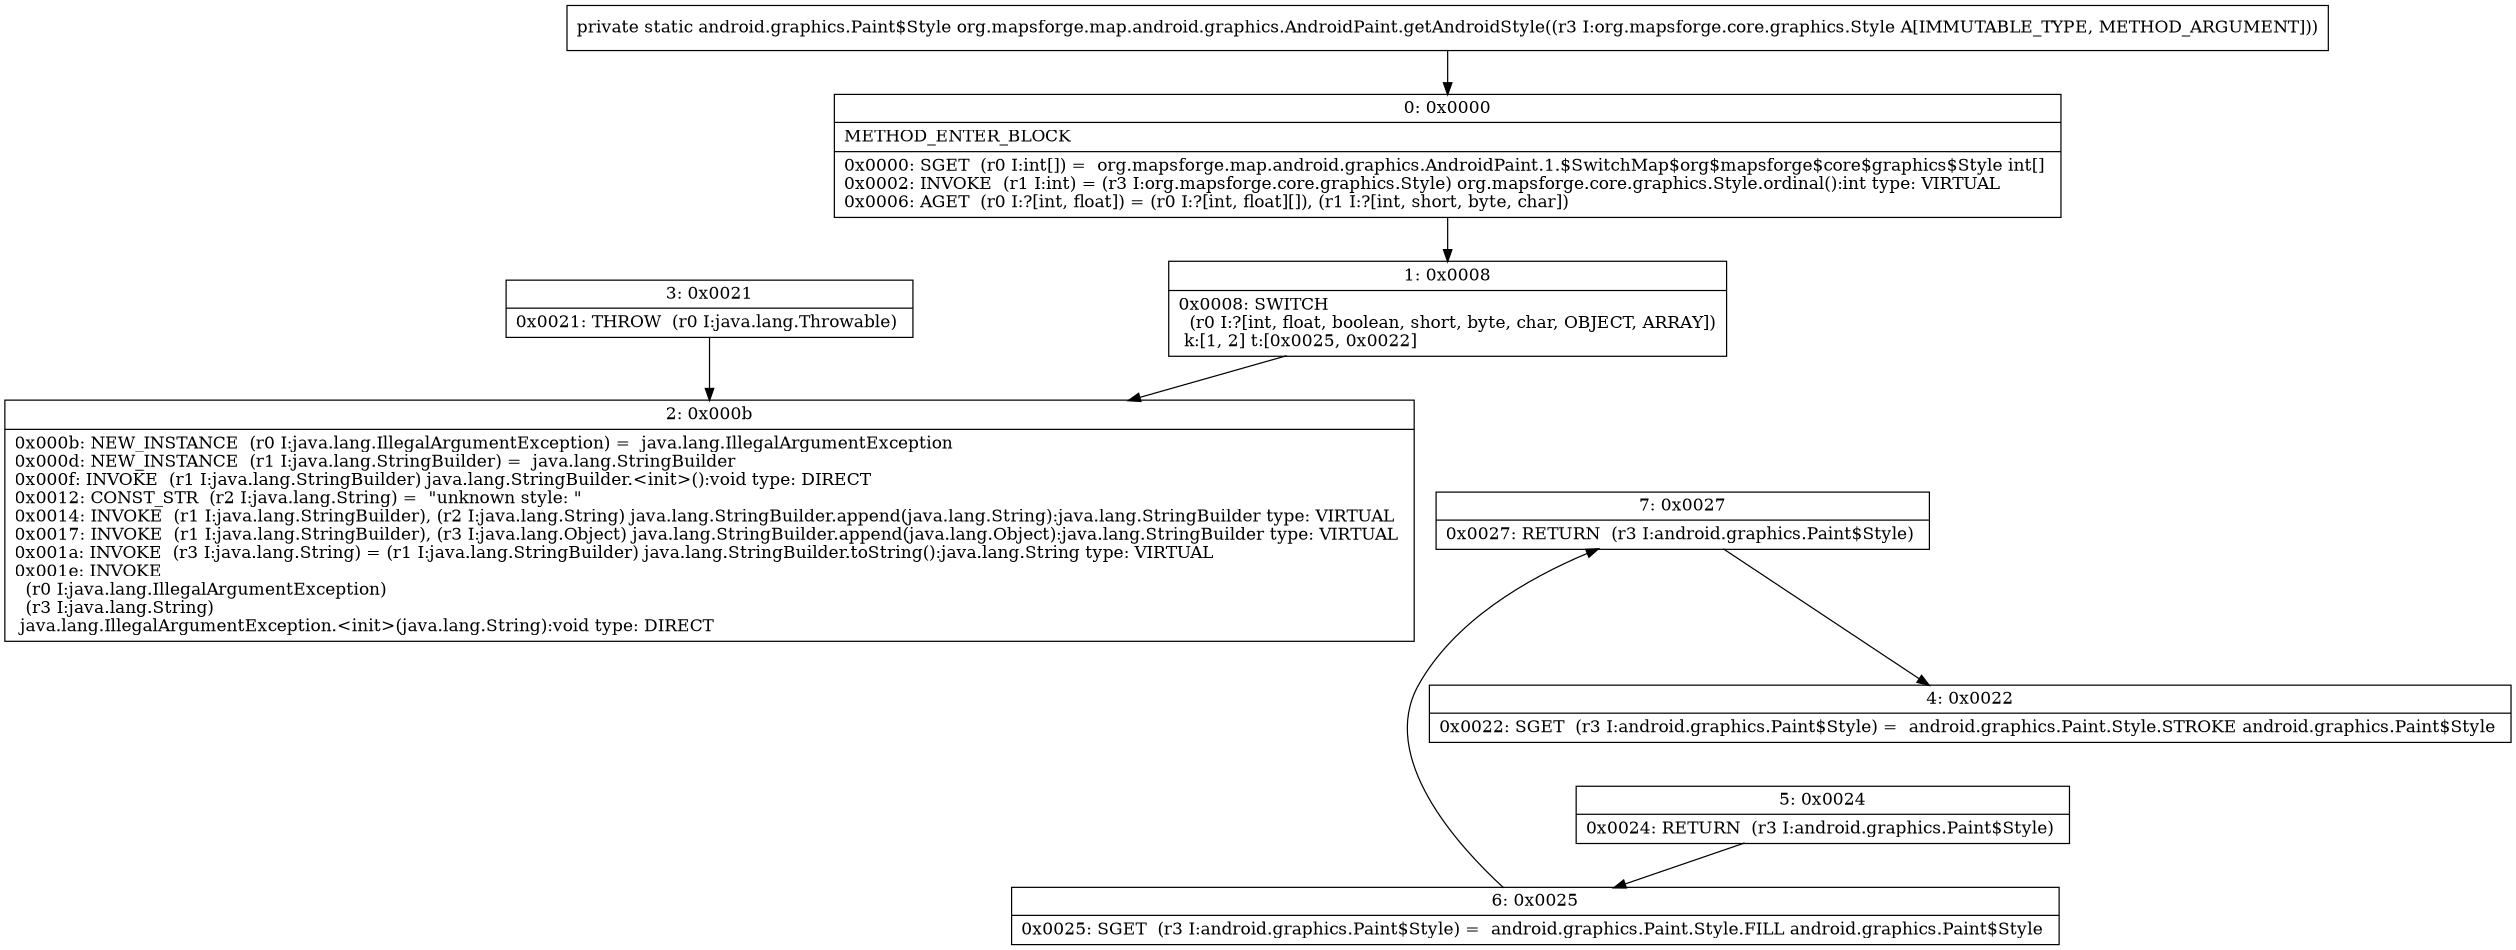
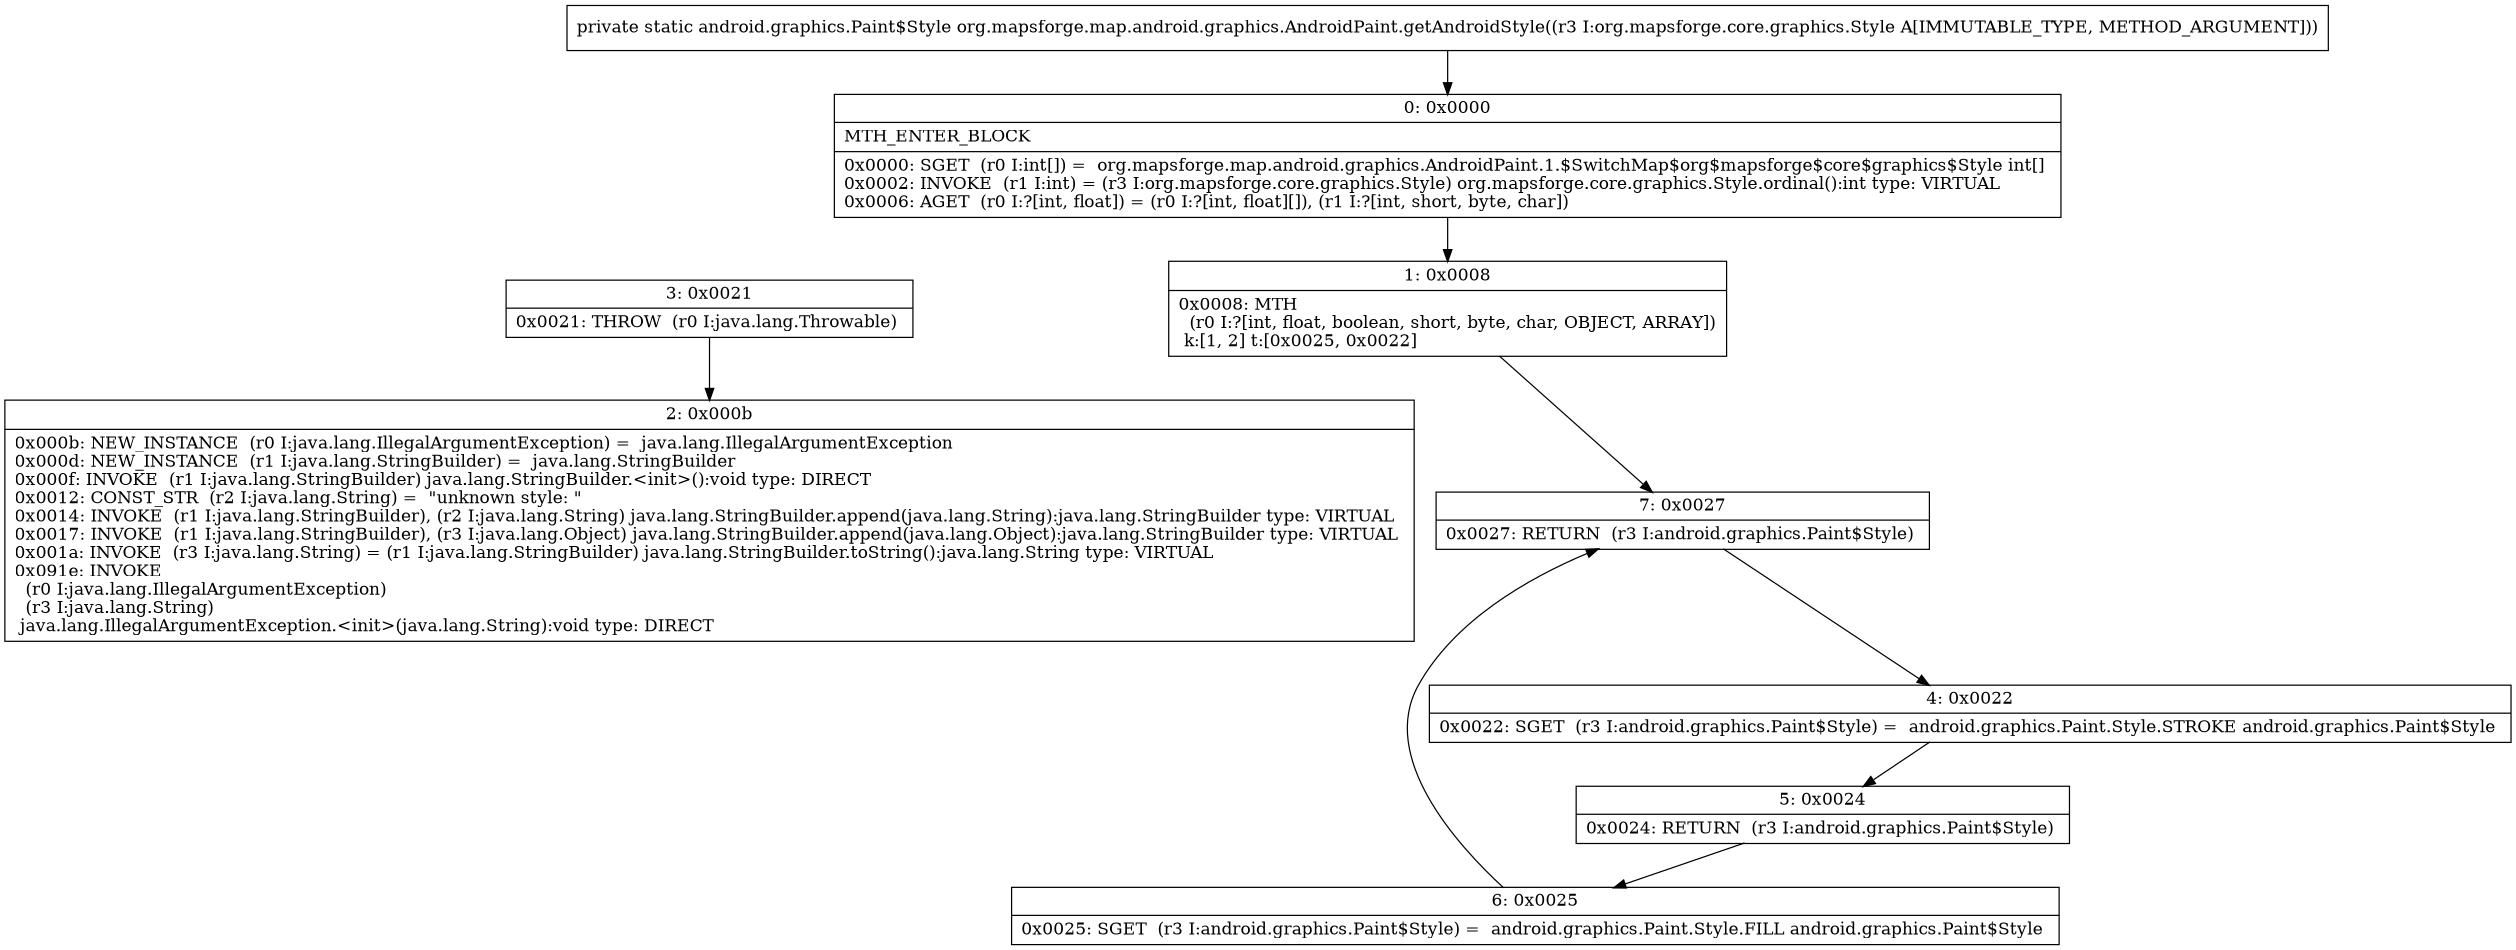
(958, 136) -> (938, 136)
(1259, 305) -> (1244, 305)
(1213, 377) -> (1571, 420)
(94, 571) -> (94, 571)
none -> (1902, 761)
